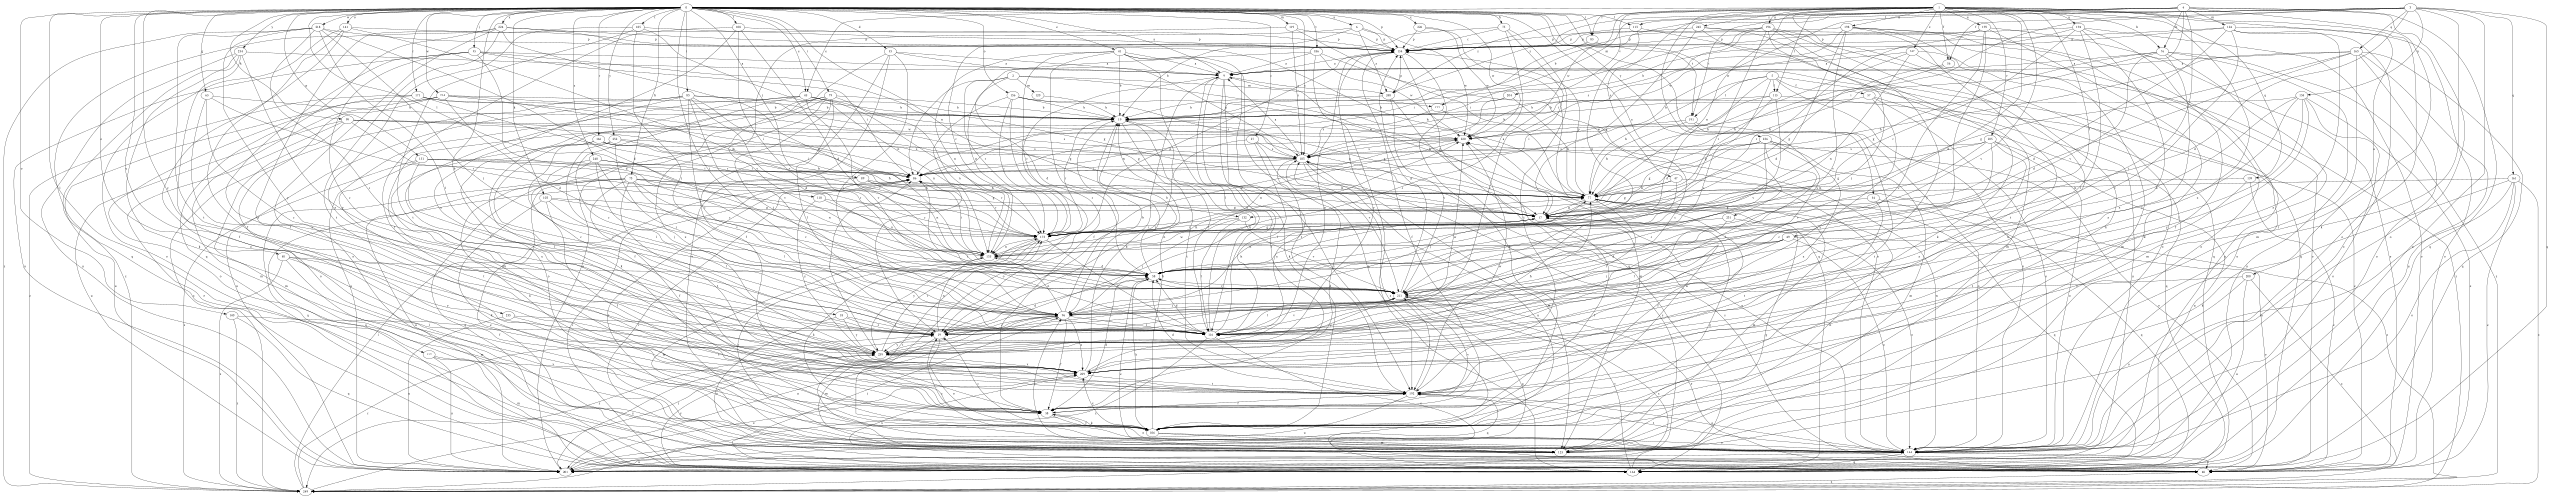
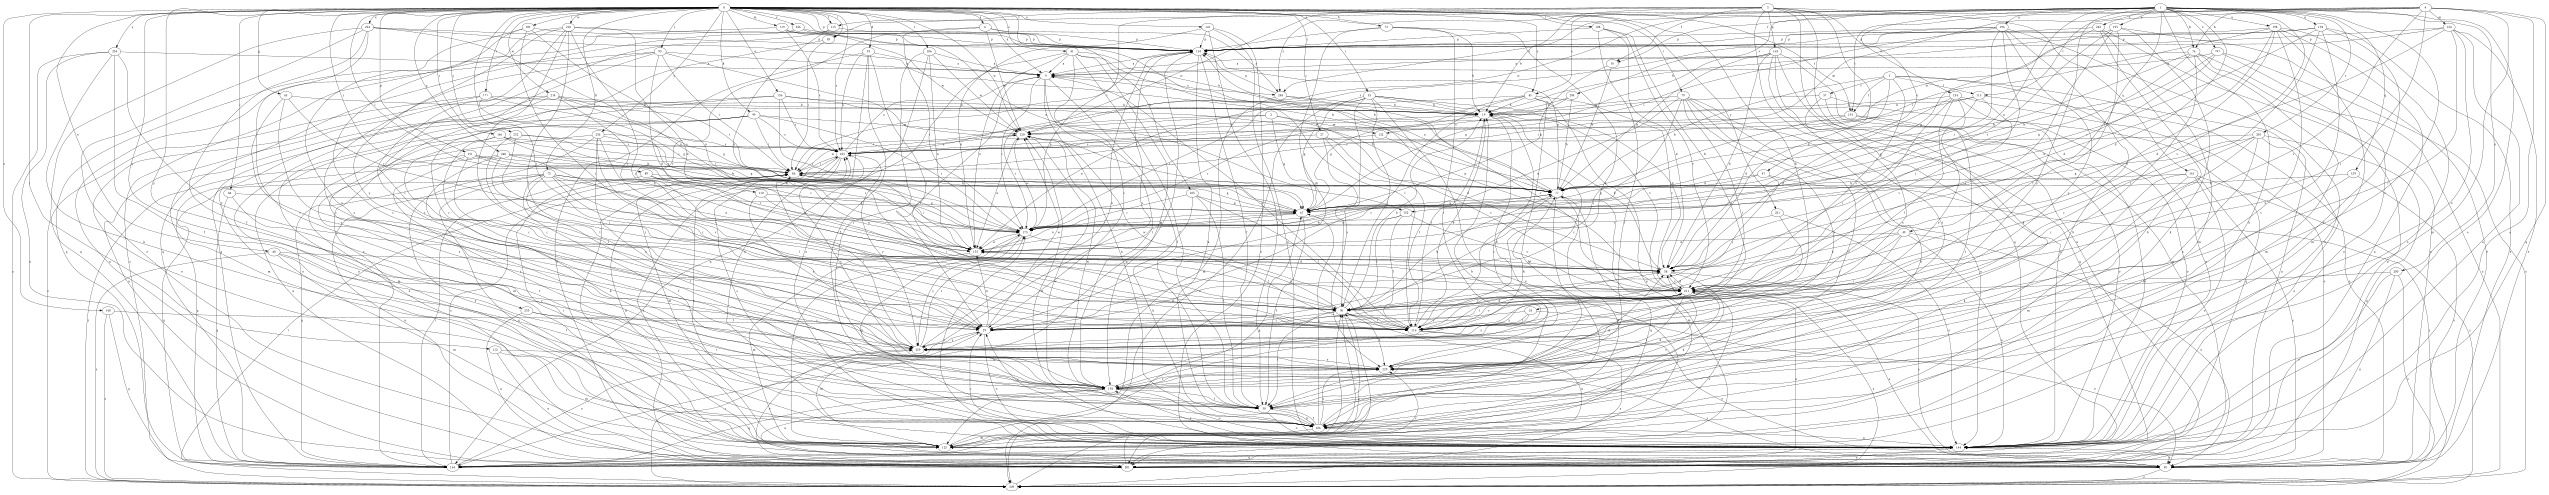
(1038, 95) -> none
